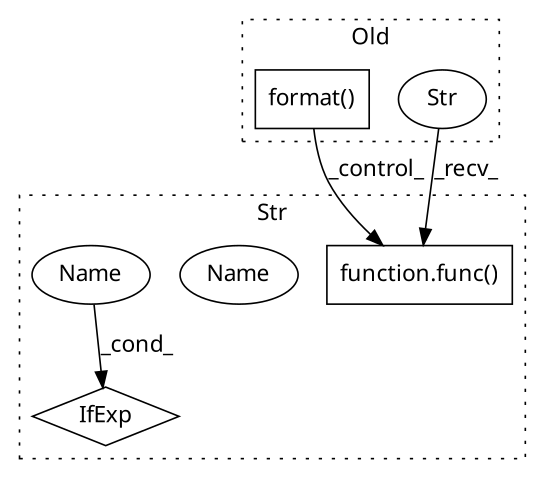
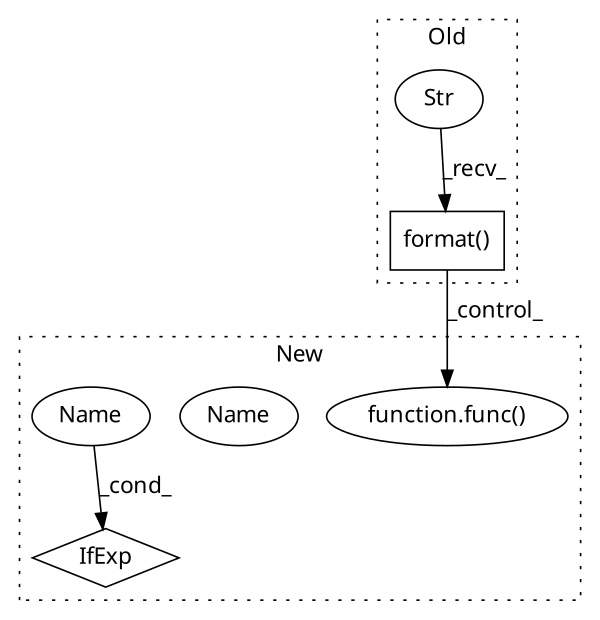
(432, 179) -> (443, 162)
(272, 214) -> (300, 355)
(420, 275) -> (447, 416)
